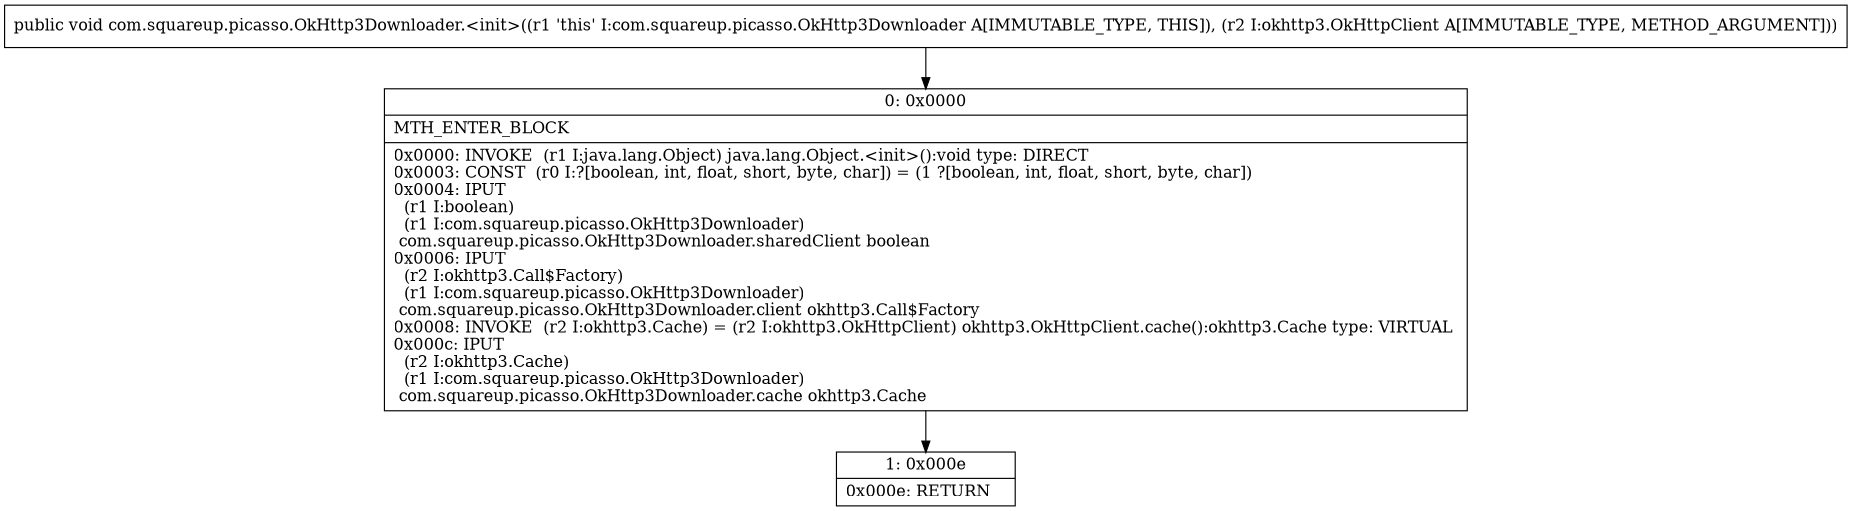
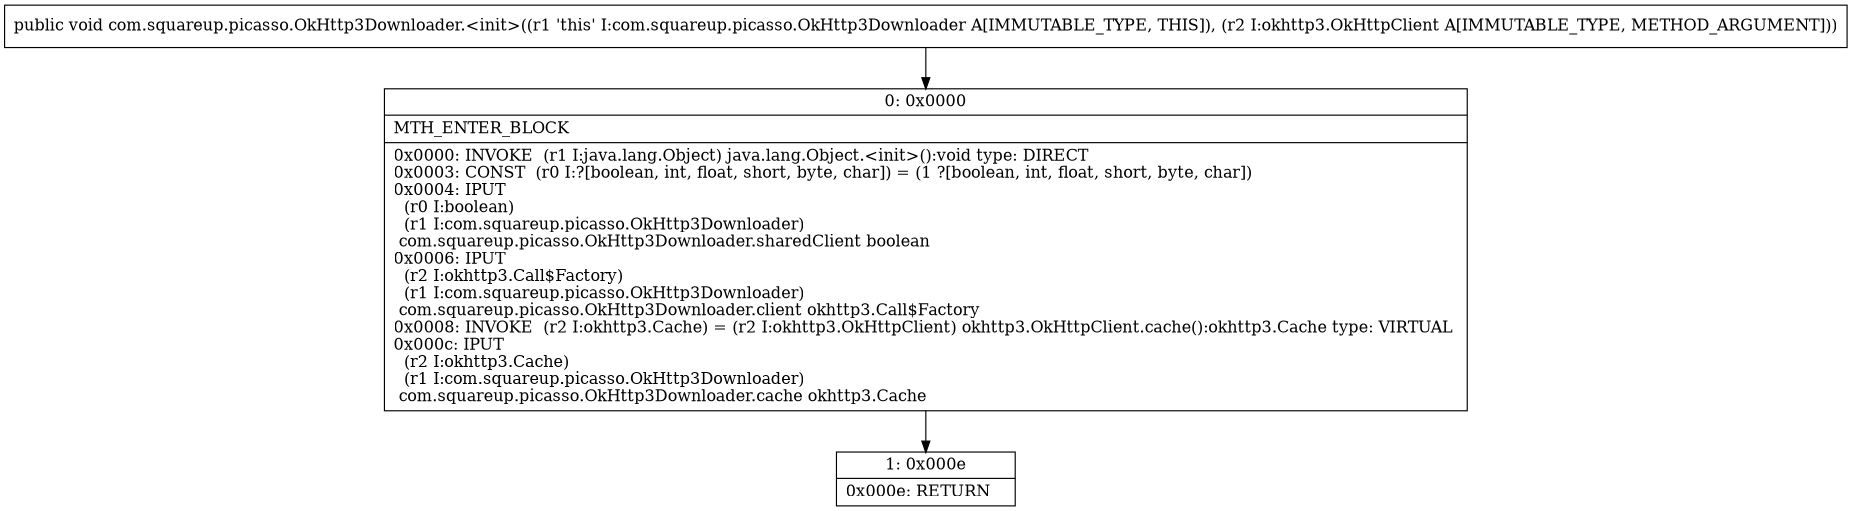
(454, 207) -> (454, 207)
